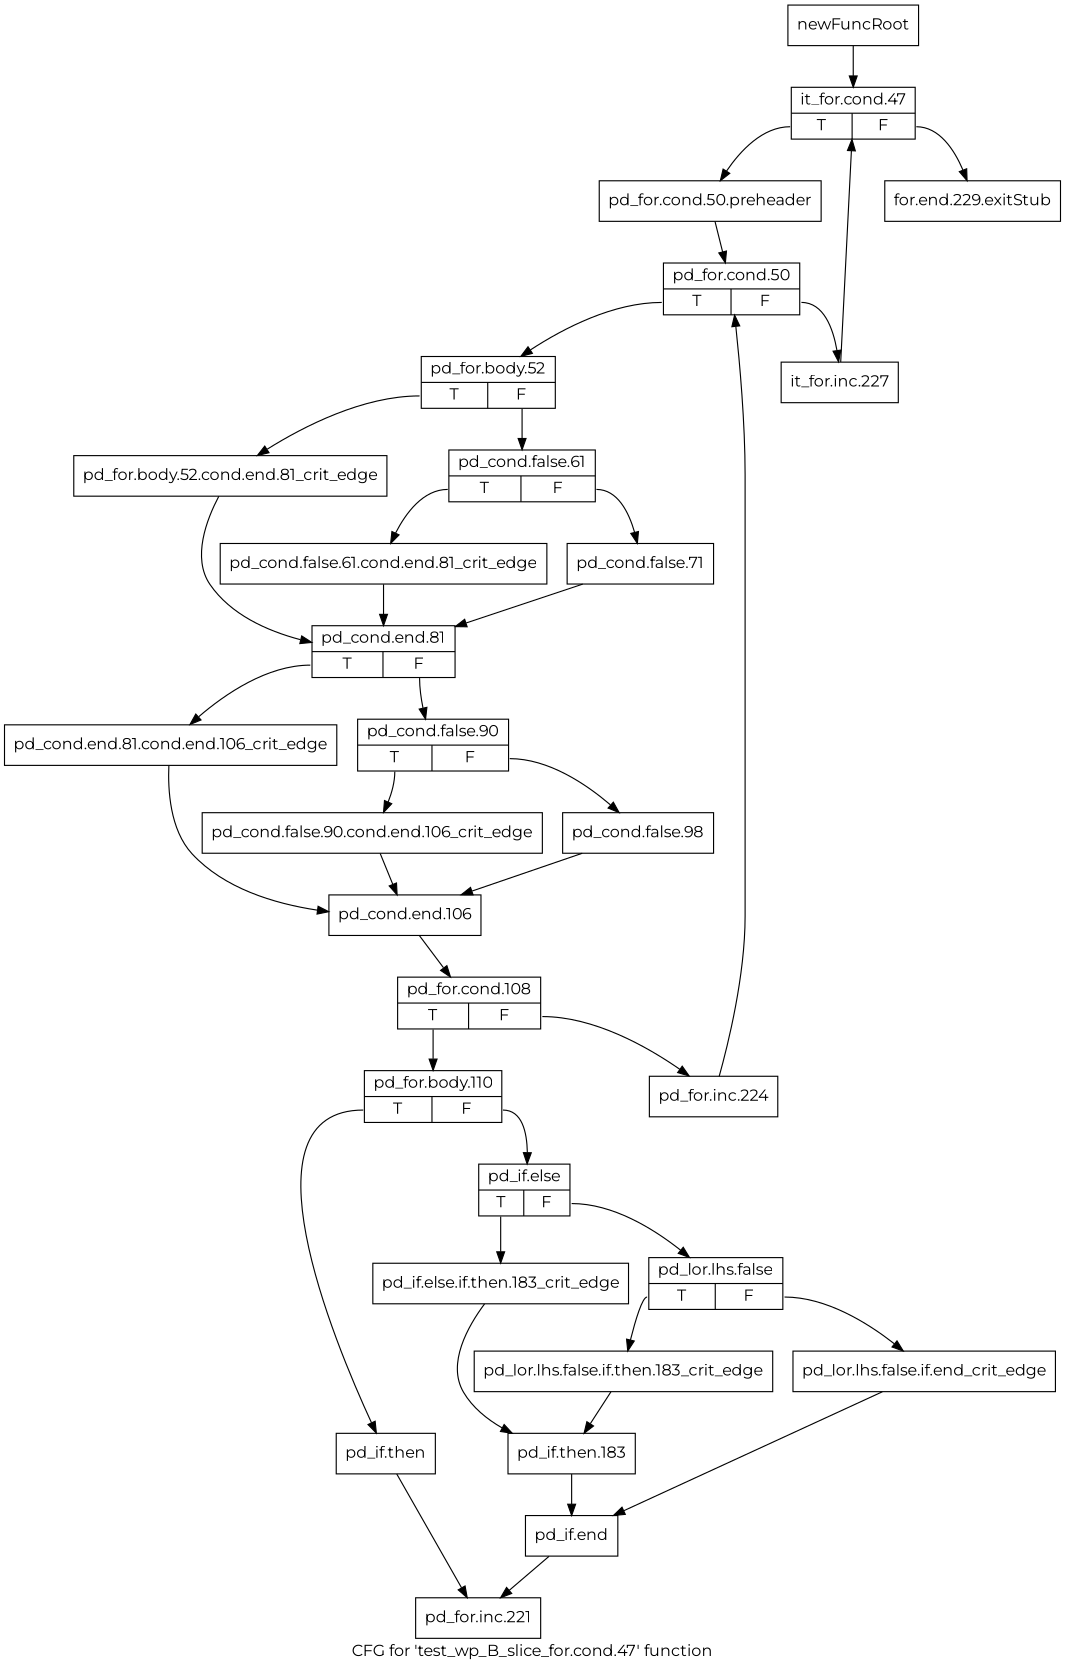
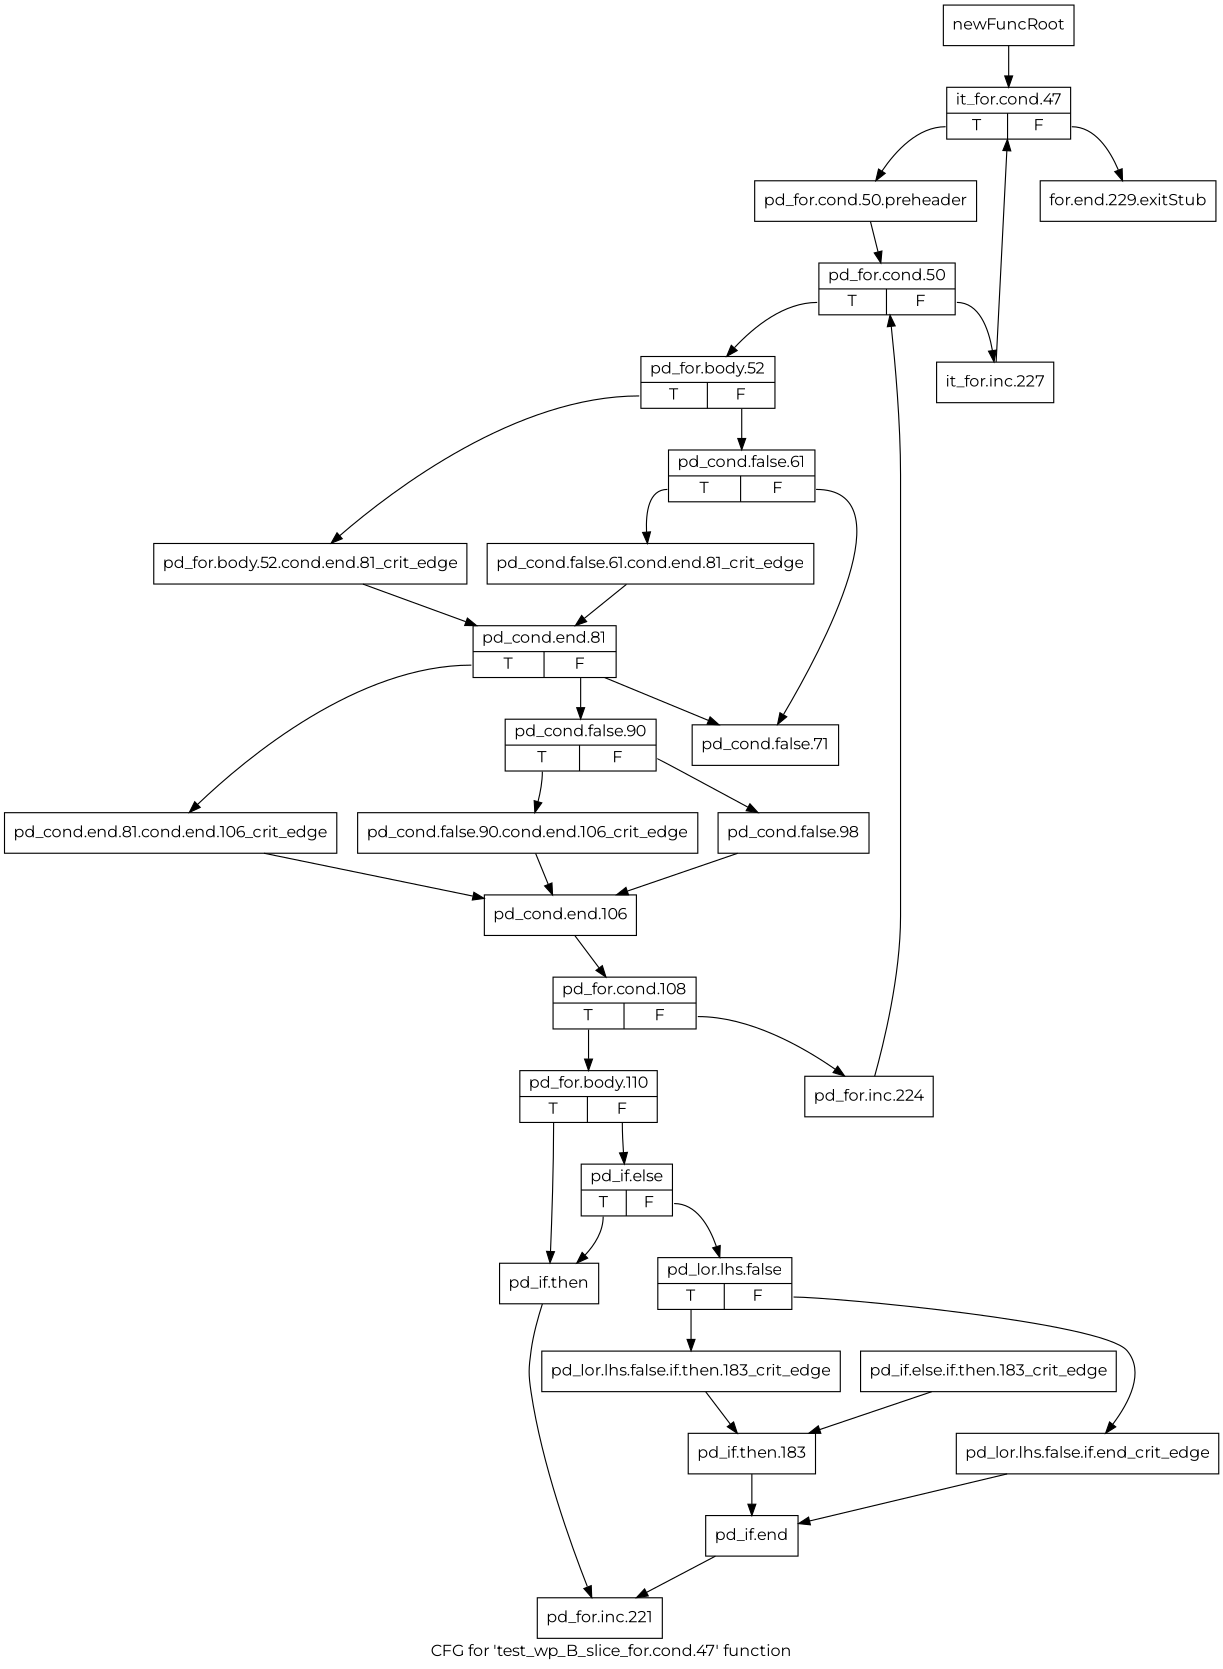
(524, 604) -> (657, 699)
(501, 1234) -> (598, 1237)
